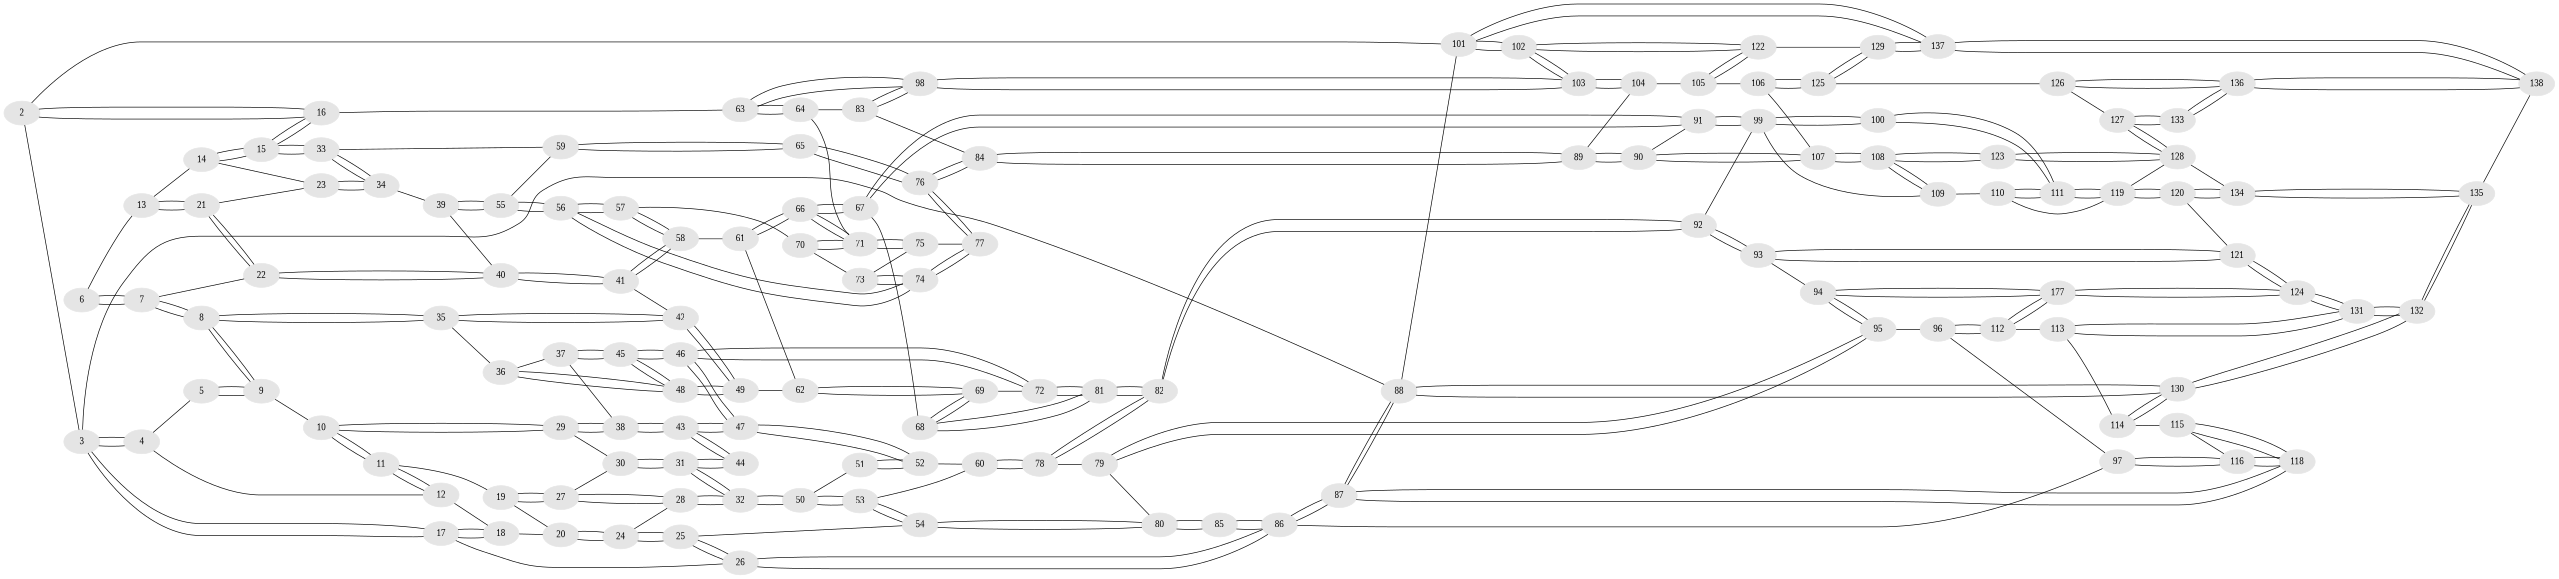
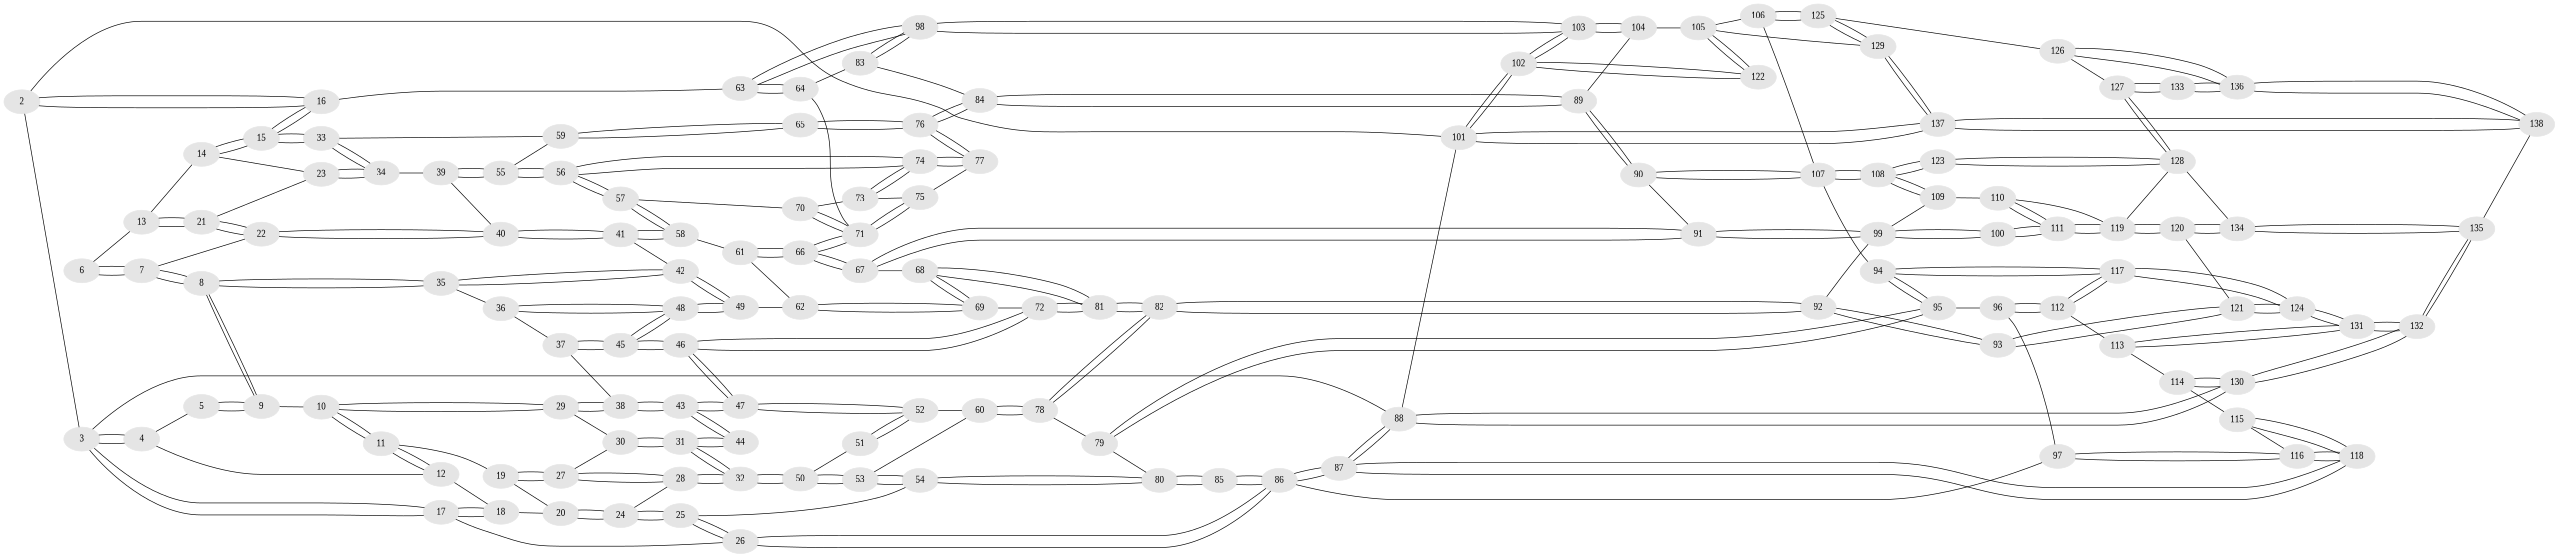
(1818, 47) -> (1788, 39)
(1788, 274) -> (1844, 225)
(2058, 293) -> (2118, 271)
